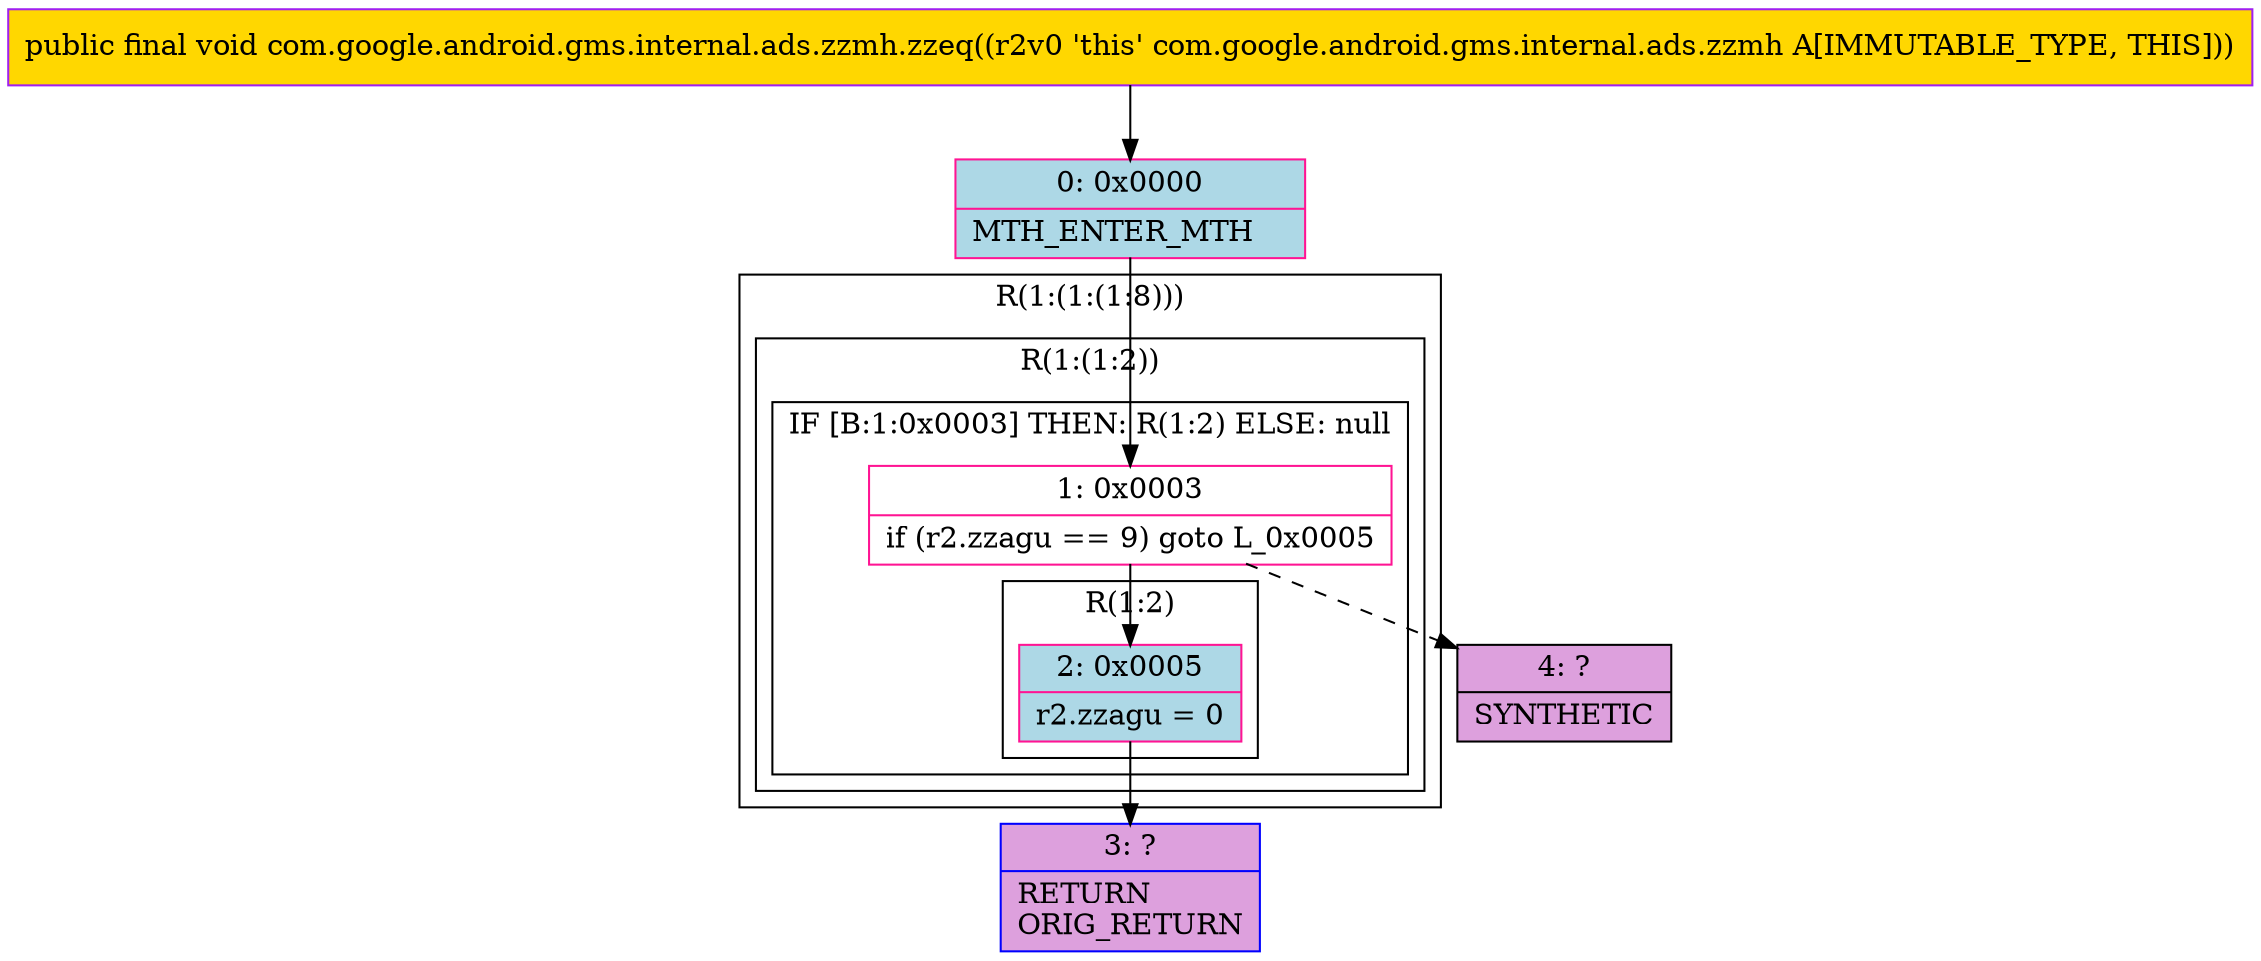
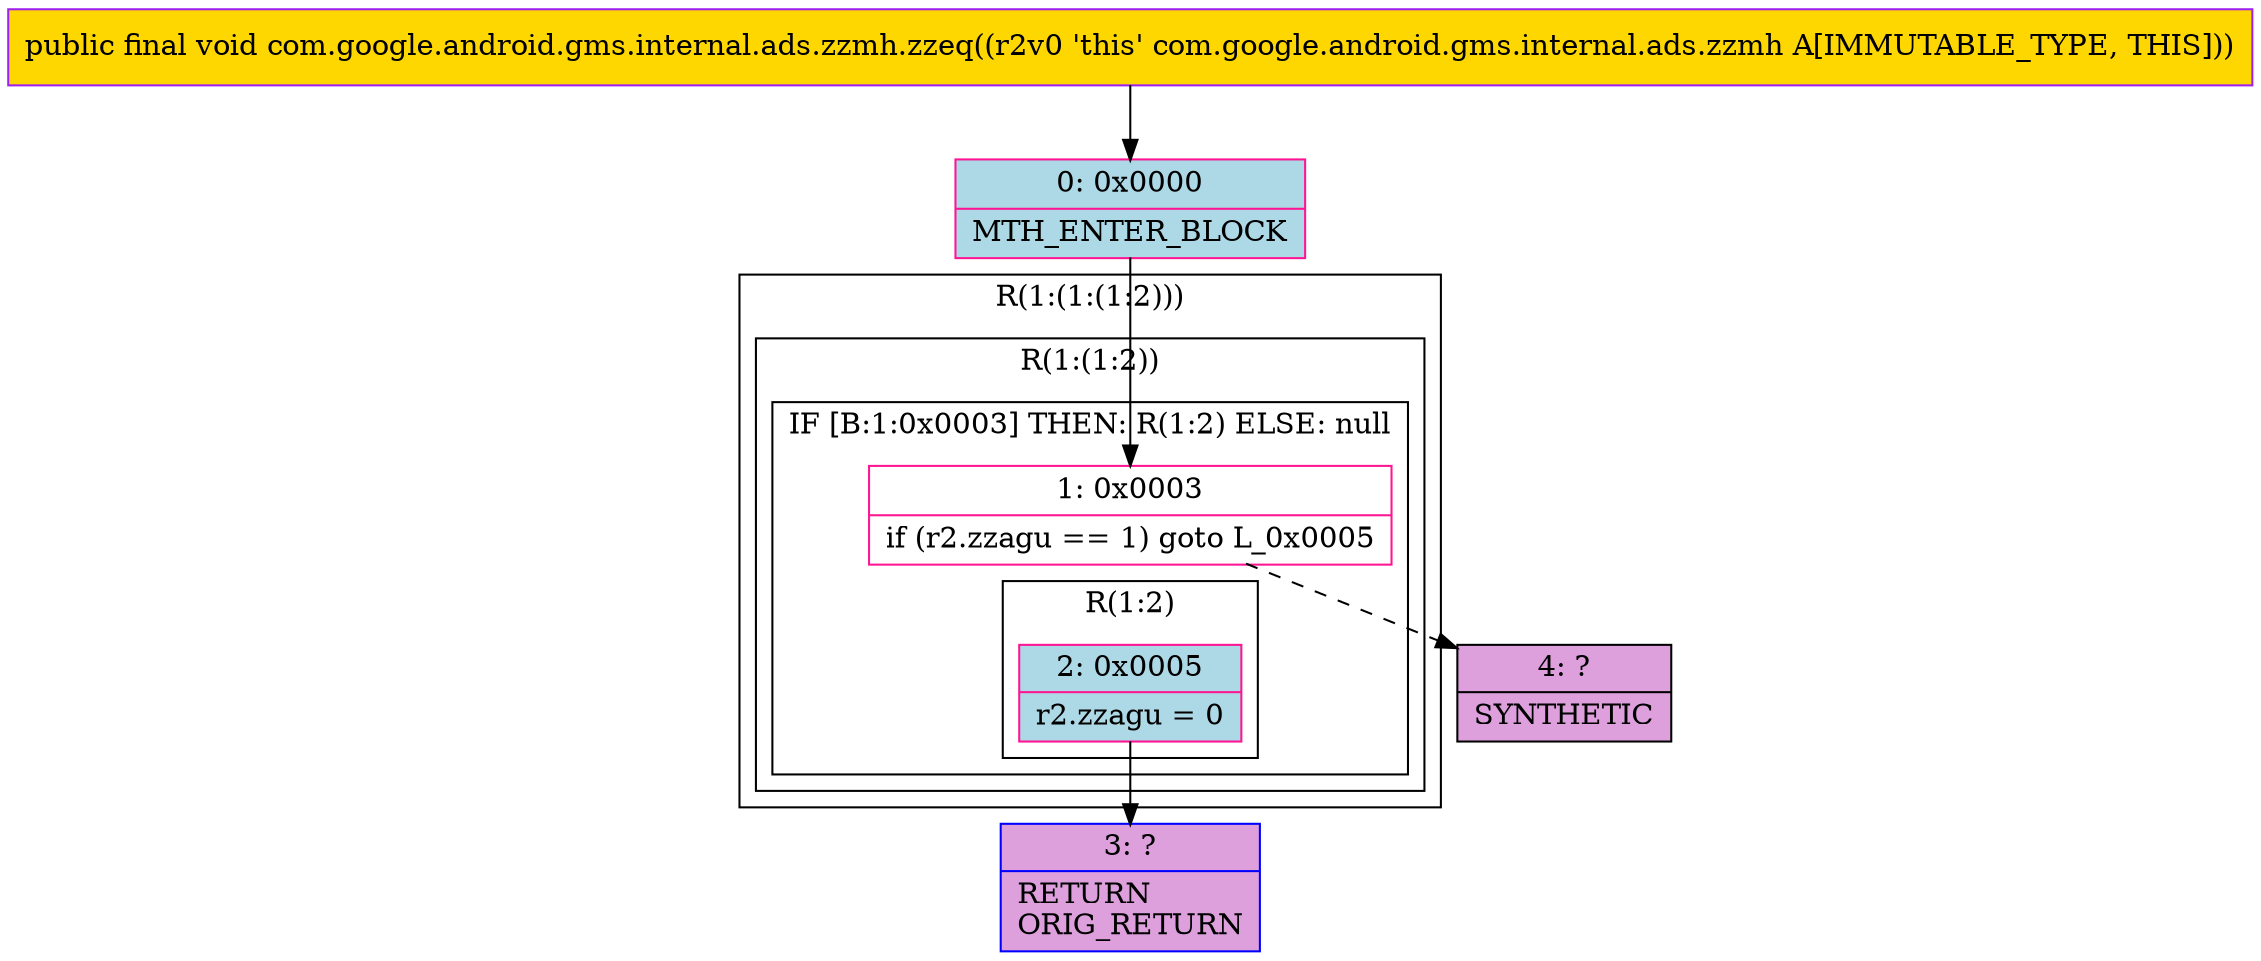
(1113, 232) -> (1130, 232)
(1090, 298) -> (1090, 298)
(1130, 539) -> (1130, 539)
(1130, 594) -> none
